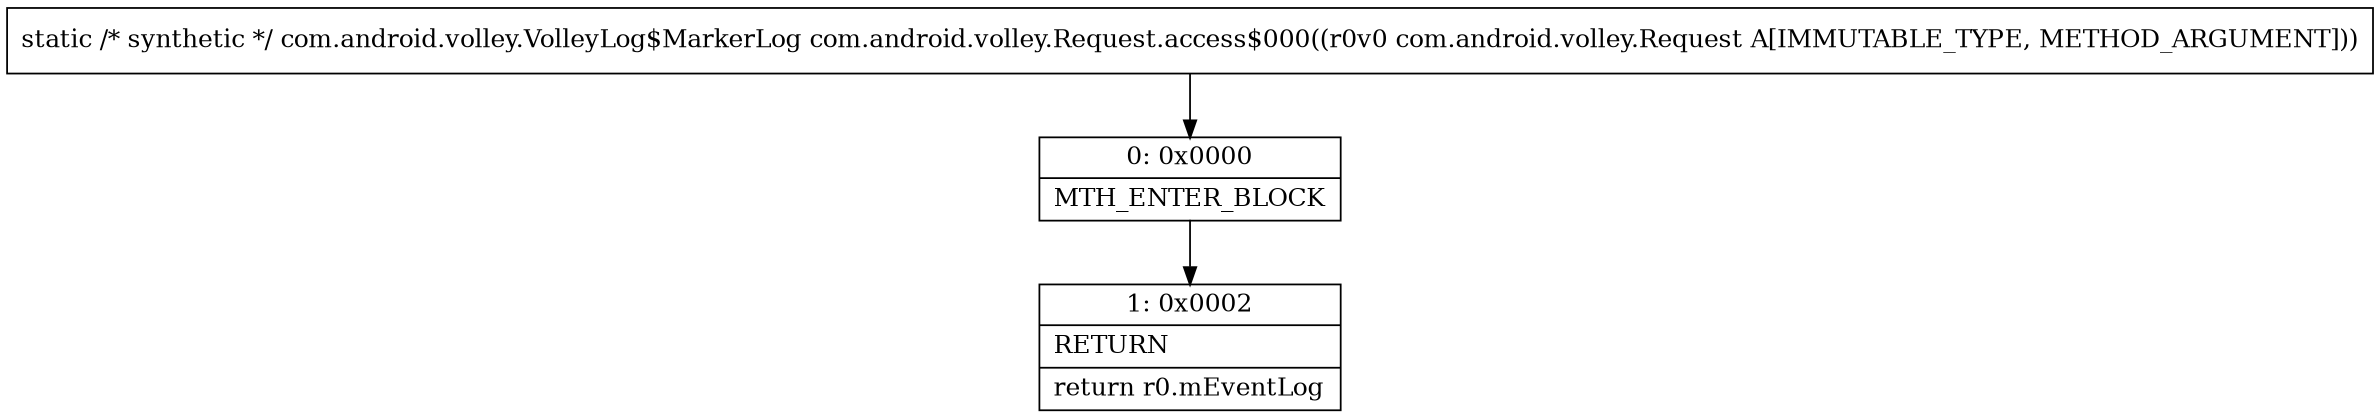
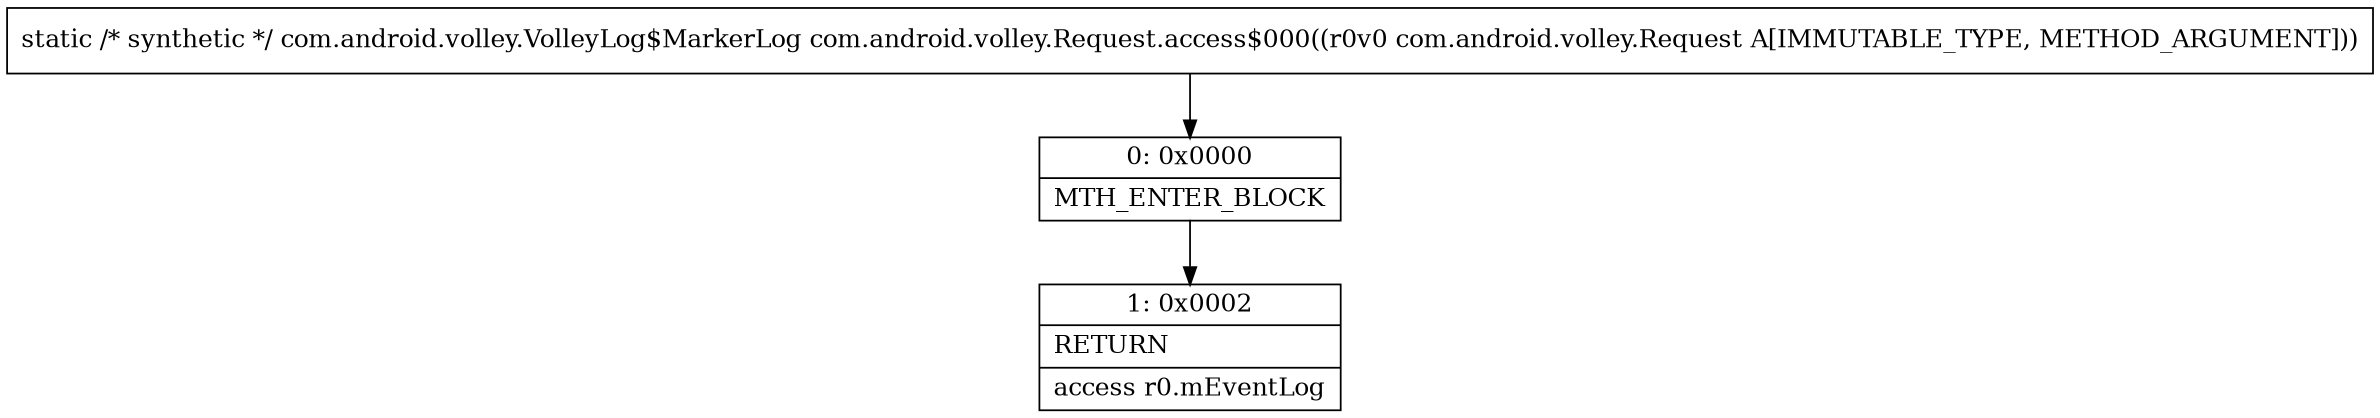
(1189, 388) -> (1190, 388)
